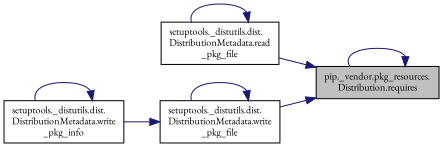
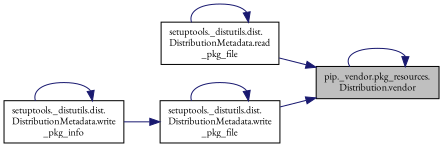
(378, 83) -> (378, 83)
